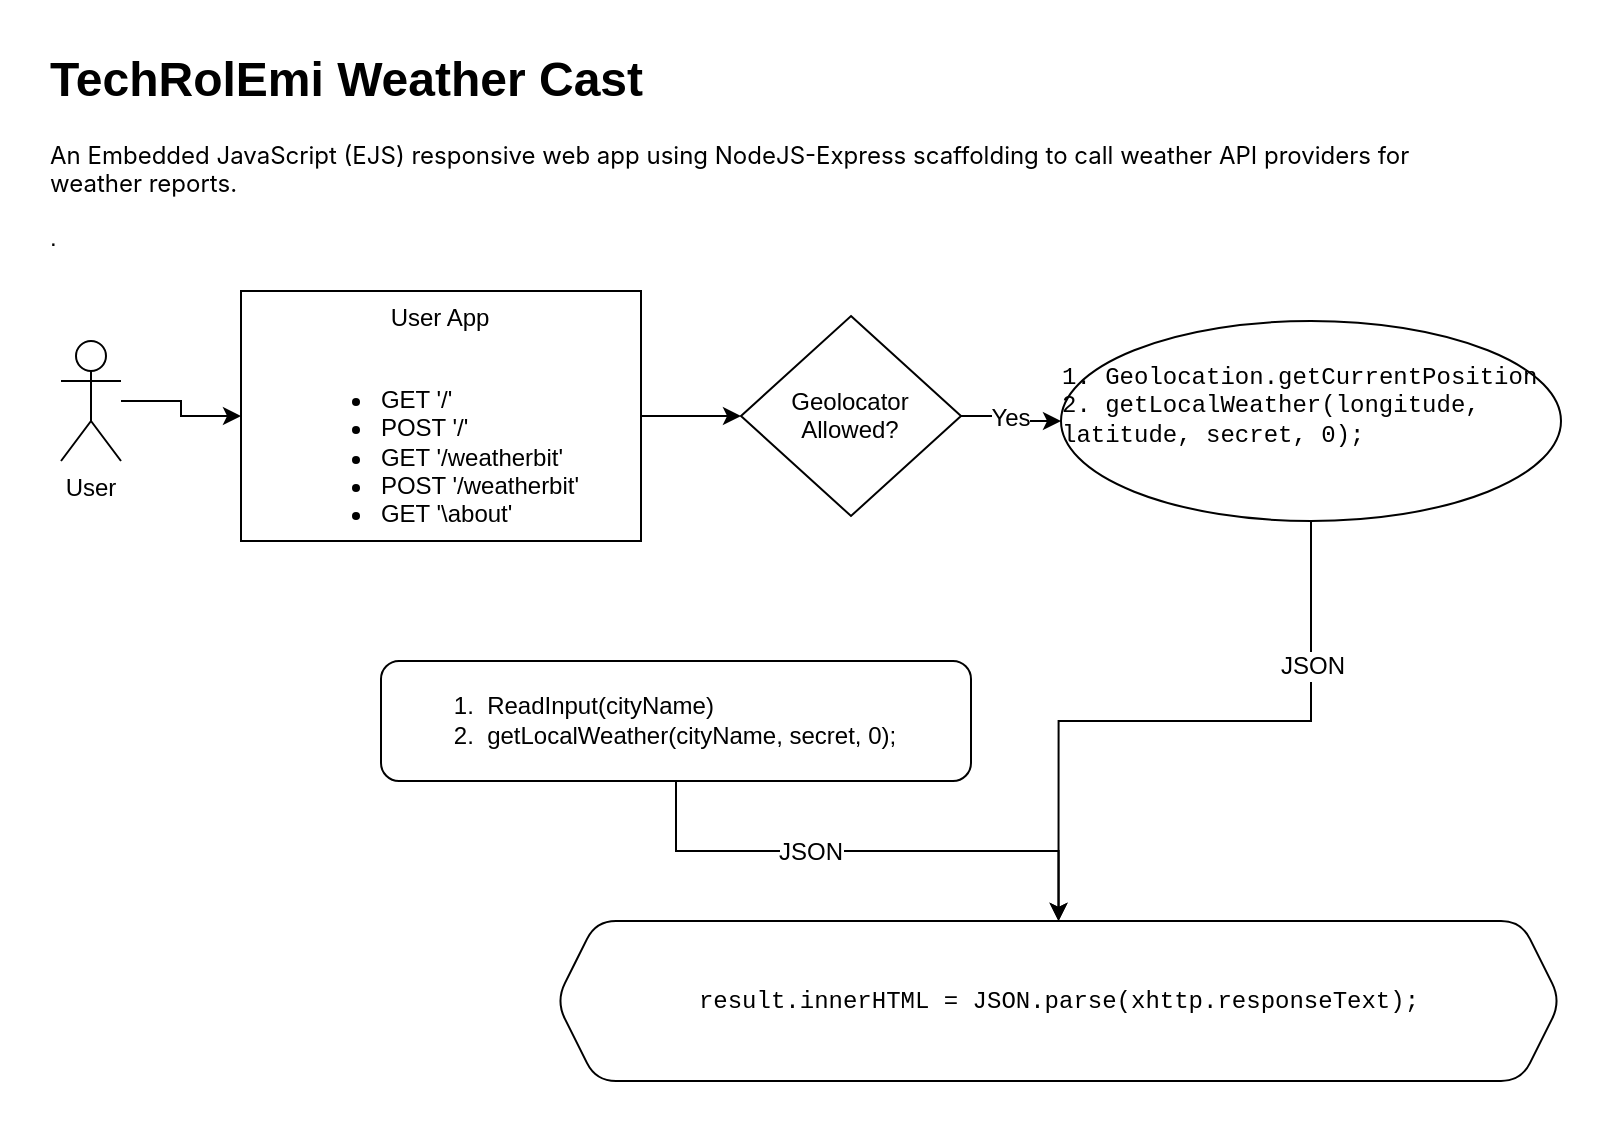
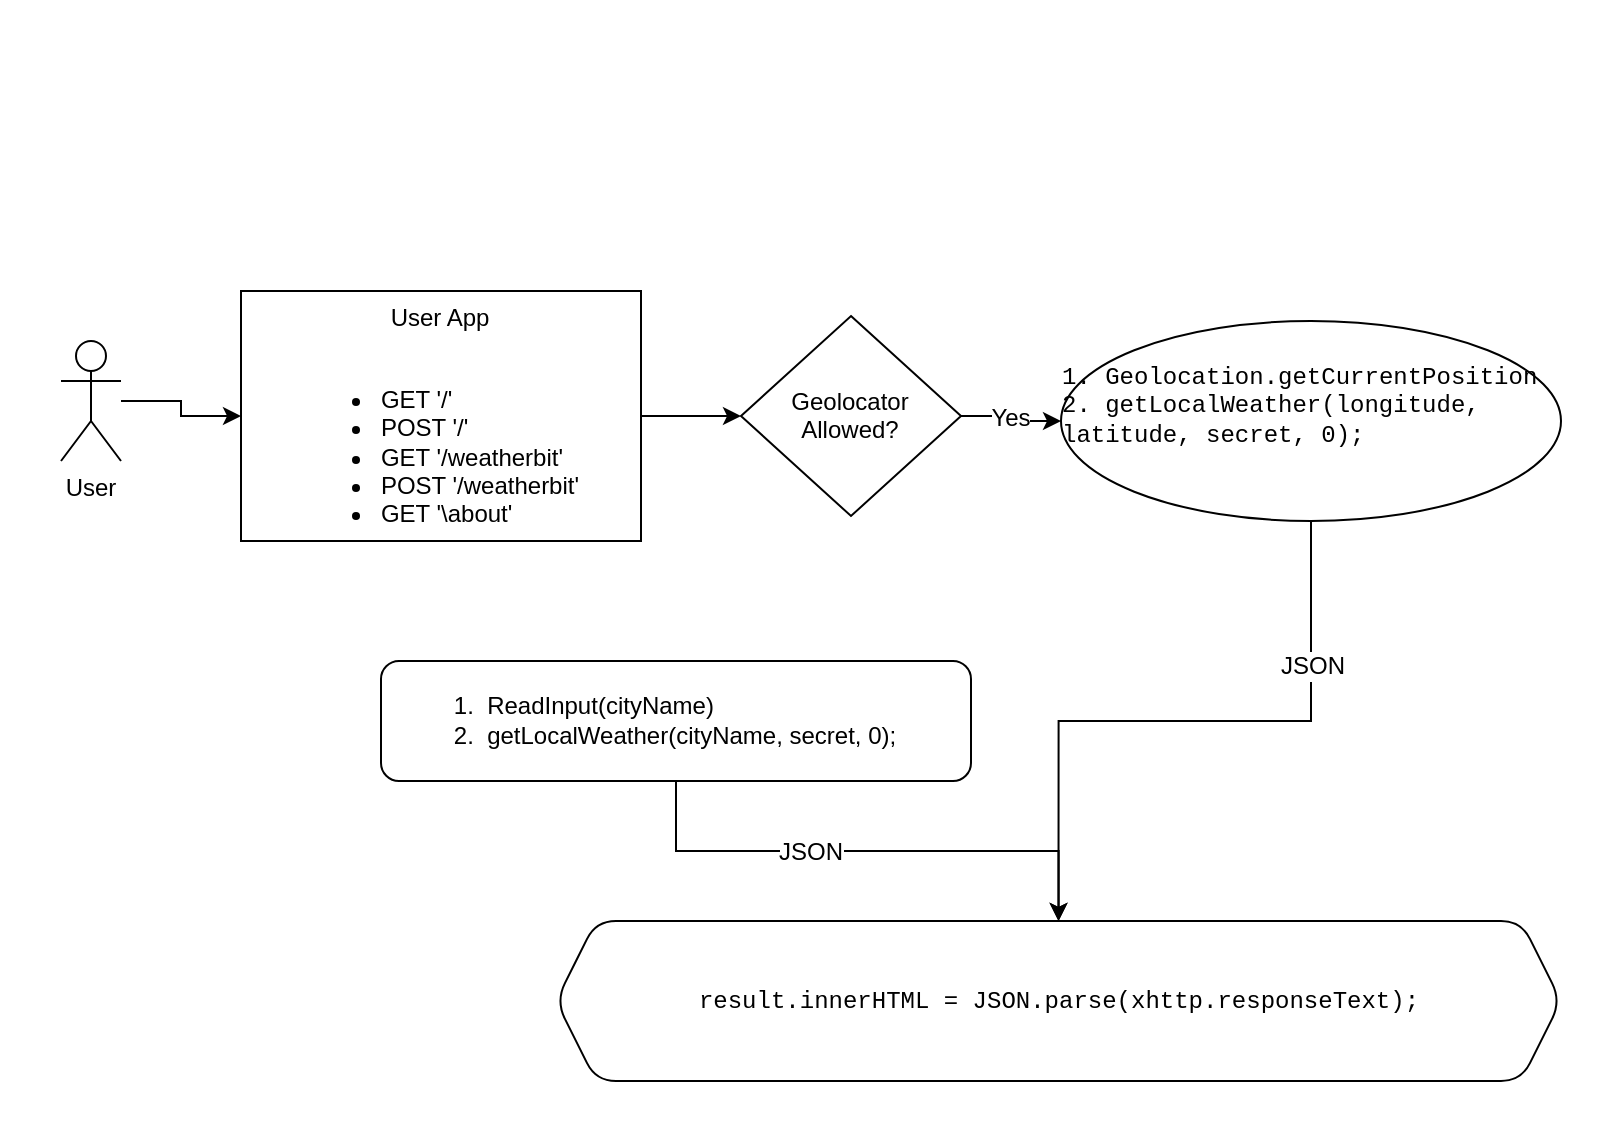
(761, 151) -> none
